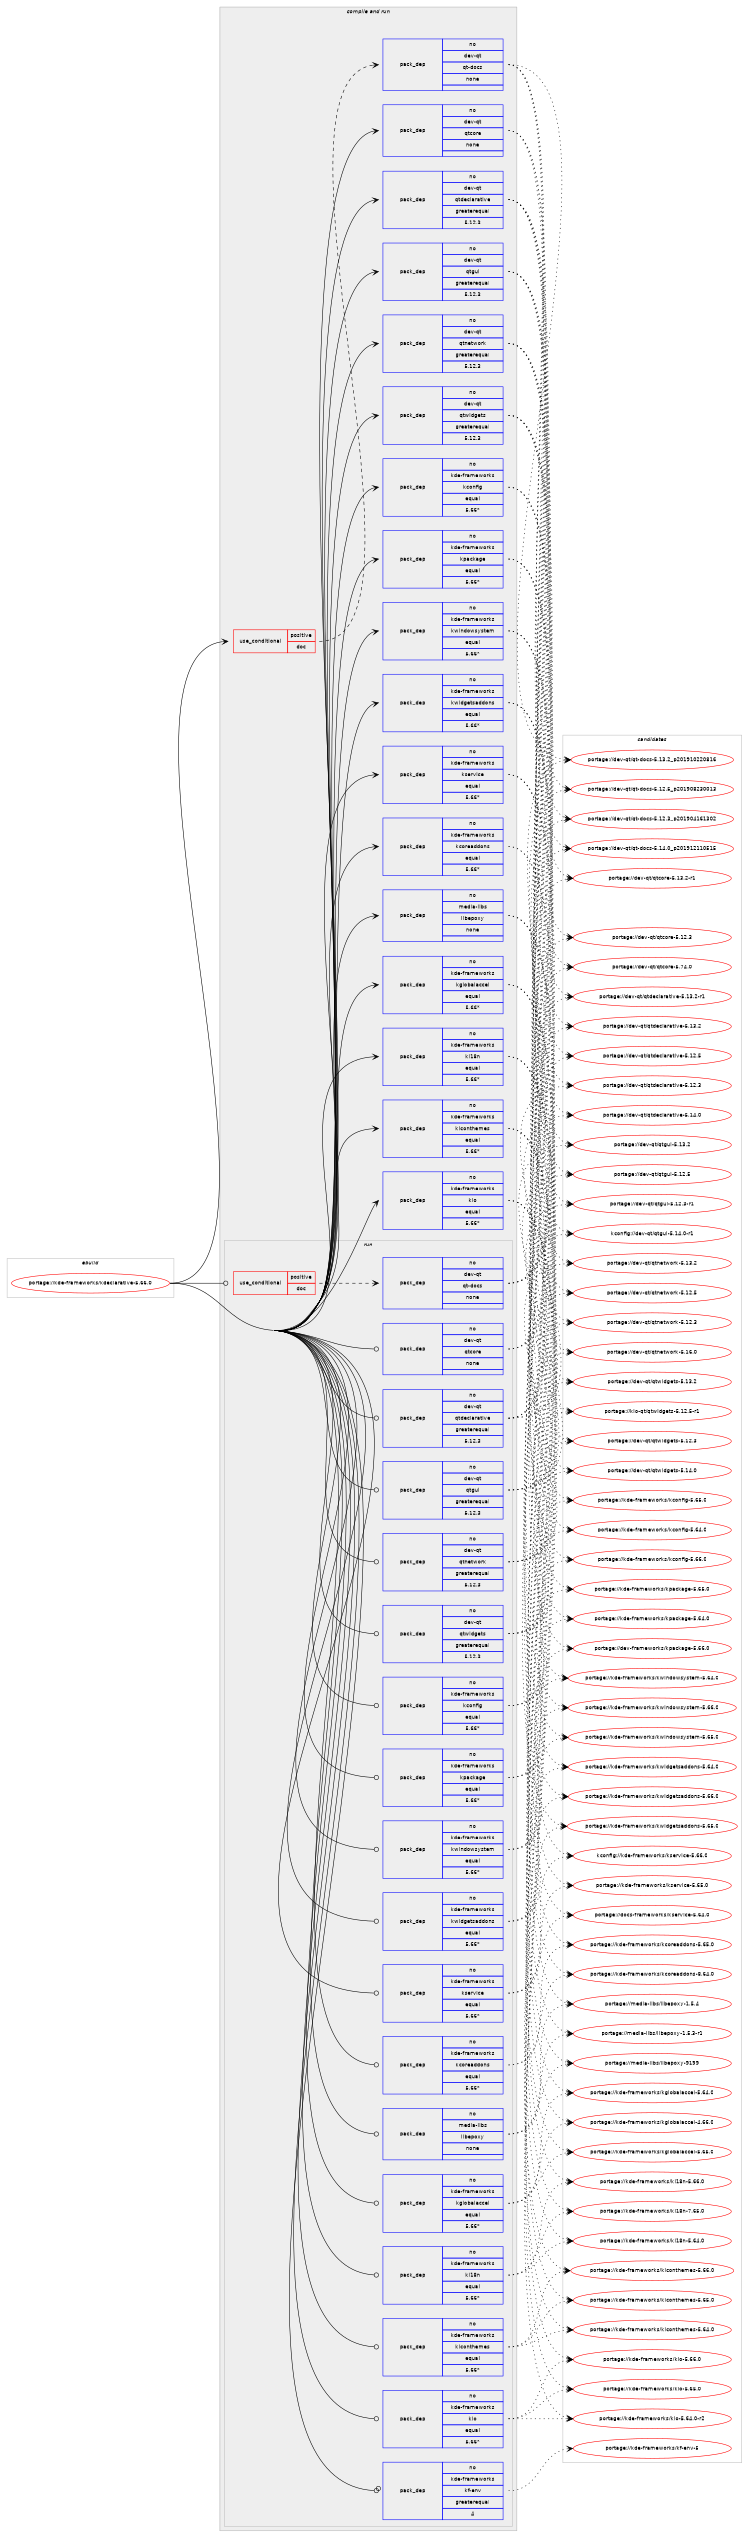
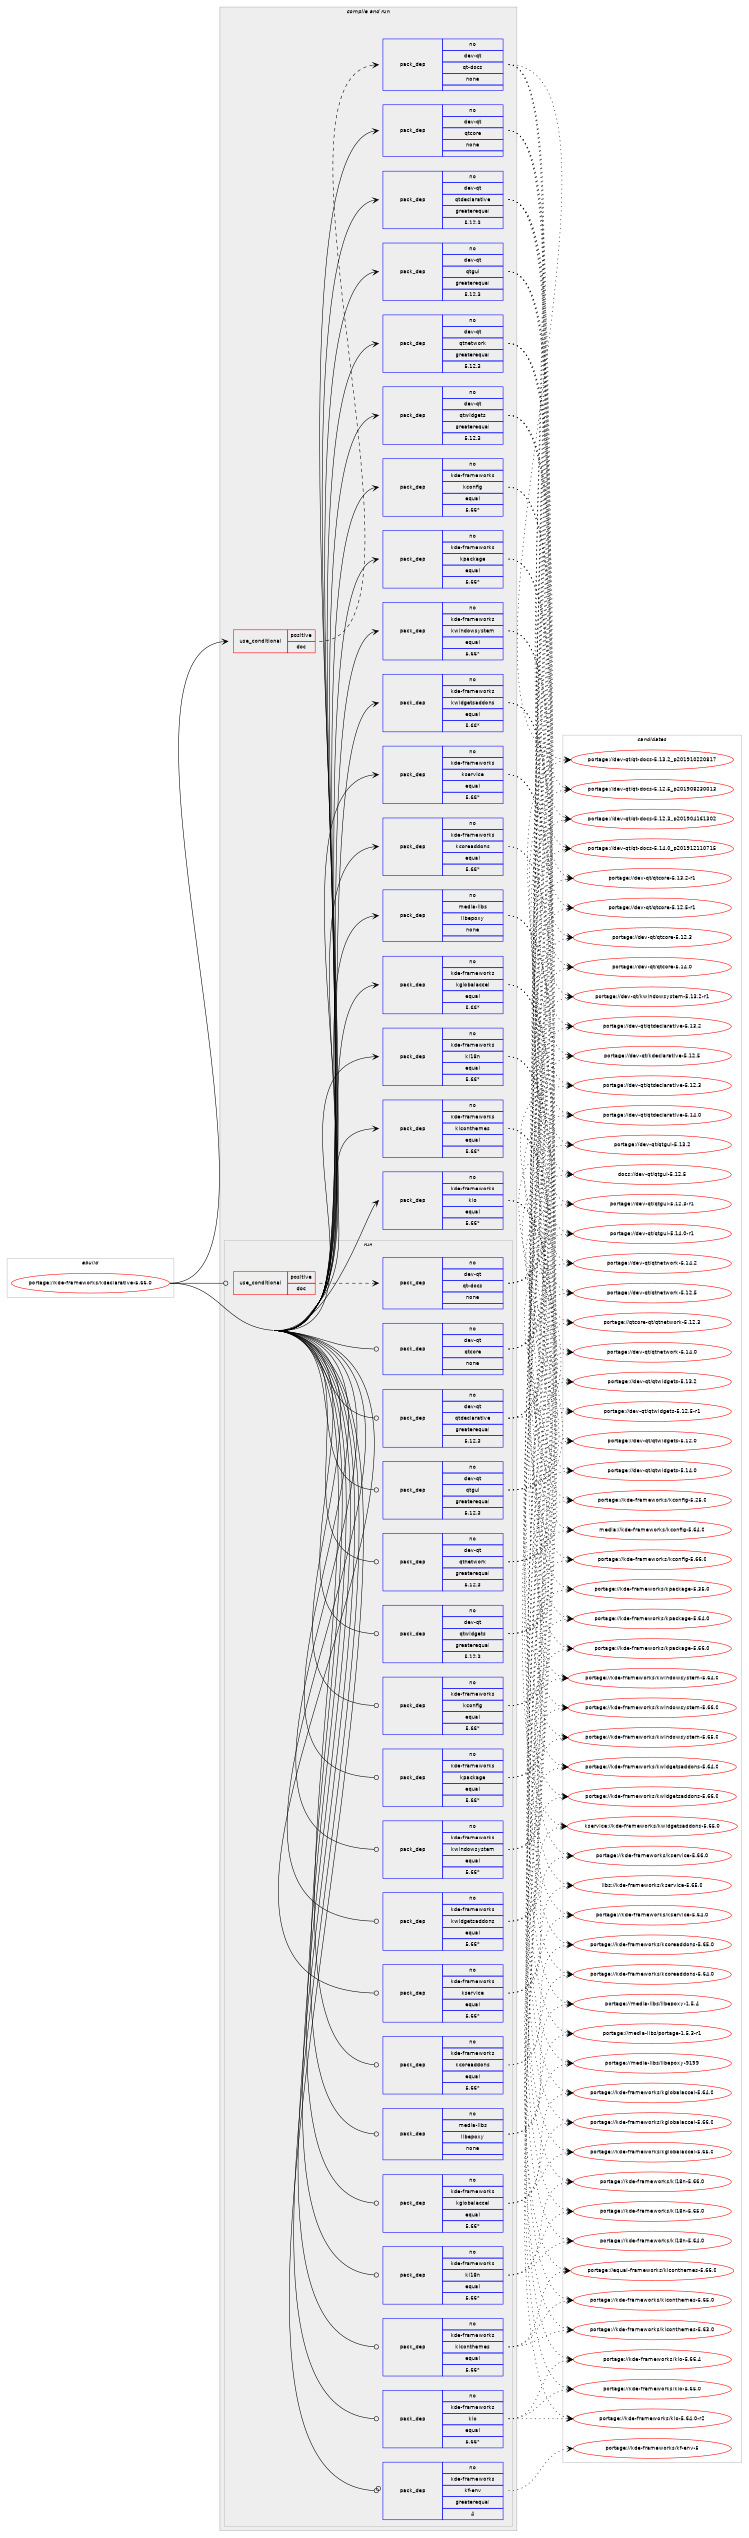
(652, 760) -> (652, 760)
(652, 849) -> (652, 849)
none -> (652, 908)
(652, 967) -> (652, 967)
(652, 997) -> (652, 997)
(652, 1056) -> (652, 1056)
(652, 1175) -> (652, 1175)
(652, 1234) -> (652, 1234)
(652, 1263) -> (652, 1263)
(652, 1323) -> (652, 1323)
(652, 1352) -> (652, 1352)
(652, 1412) -> (652, 1412)
(652, 1441) -> (652, 1441)
(652, 1500) -> (652, 1500)
(652, 1530) -> (652, 1530)
(652, 1589) -> (652, 1589)
(652, 1649) -> (652, 1649)
(652, 1826) -> (652, 1826)
(652, 1856) -> (652, 1856)
(652, 1886) -> (652, 1886)
(652, 1915) -> (652, 1915)
(652, 1974) -> (652, 1974)
(652, 2034) -> (652, 2034)
(652, 2123) -> (652, 2123)
(652, 2211) -> (652, 2211)
(652, 2271) -> (652, 2271)
(652, 2330) -> (652, 2330)
(652, 2360) -> (652, 2360)
